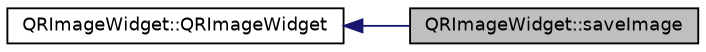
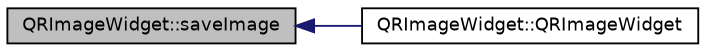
(386, 26) -> (338, 26)
